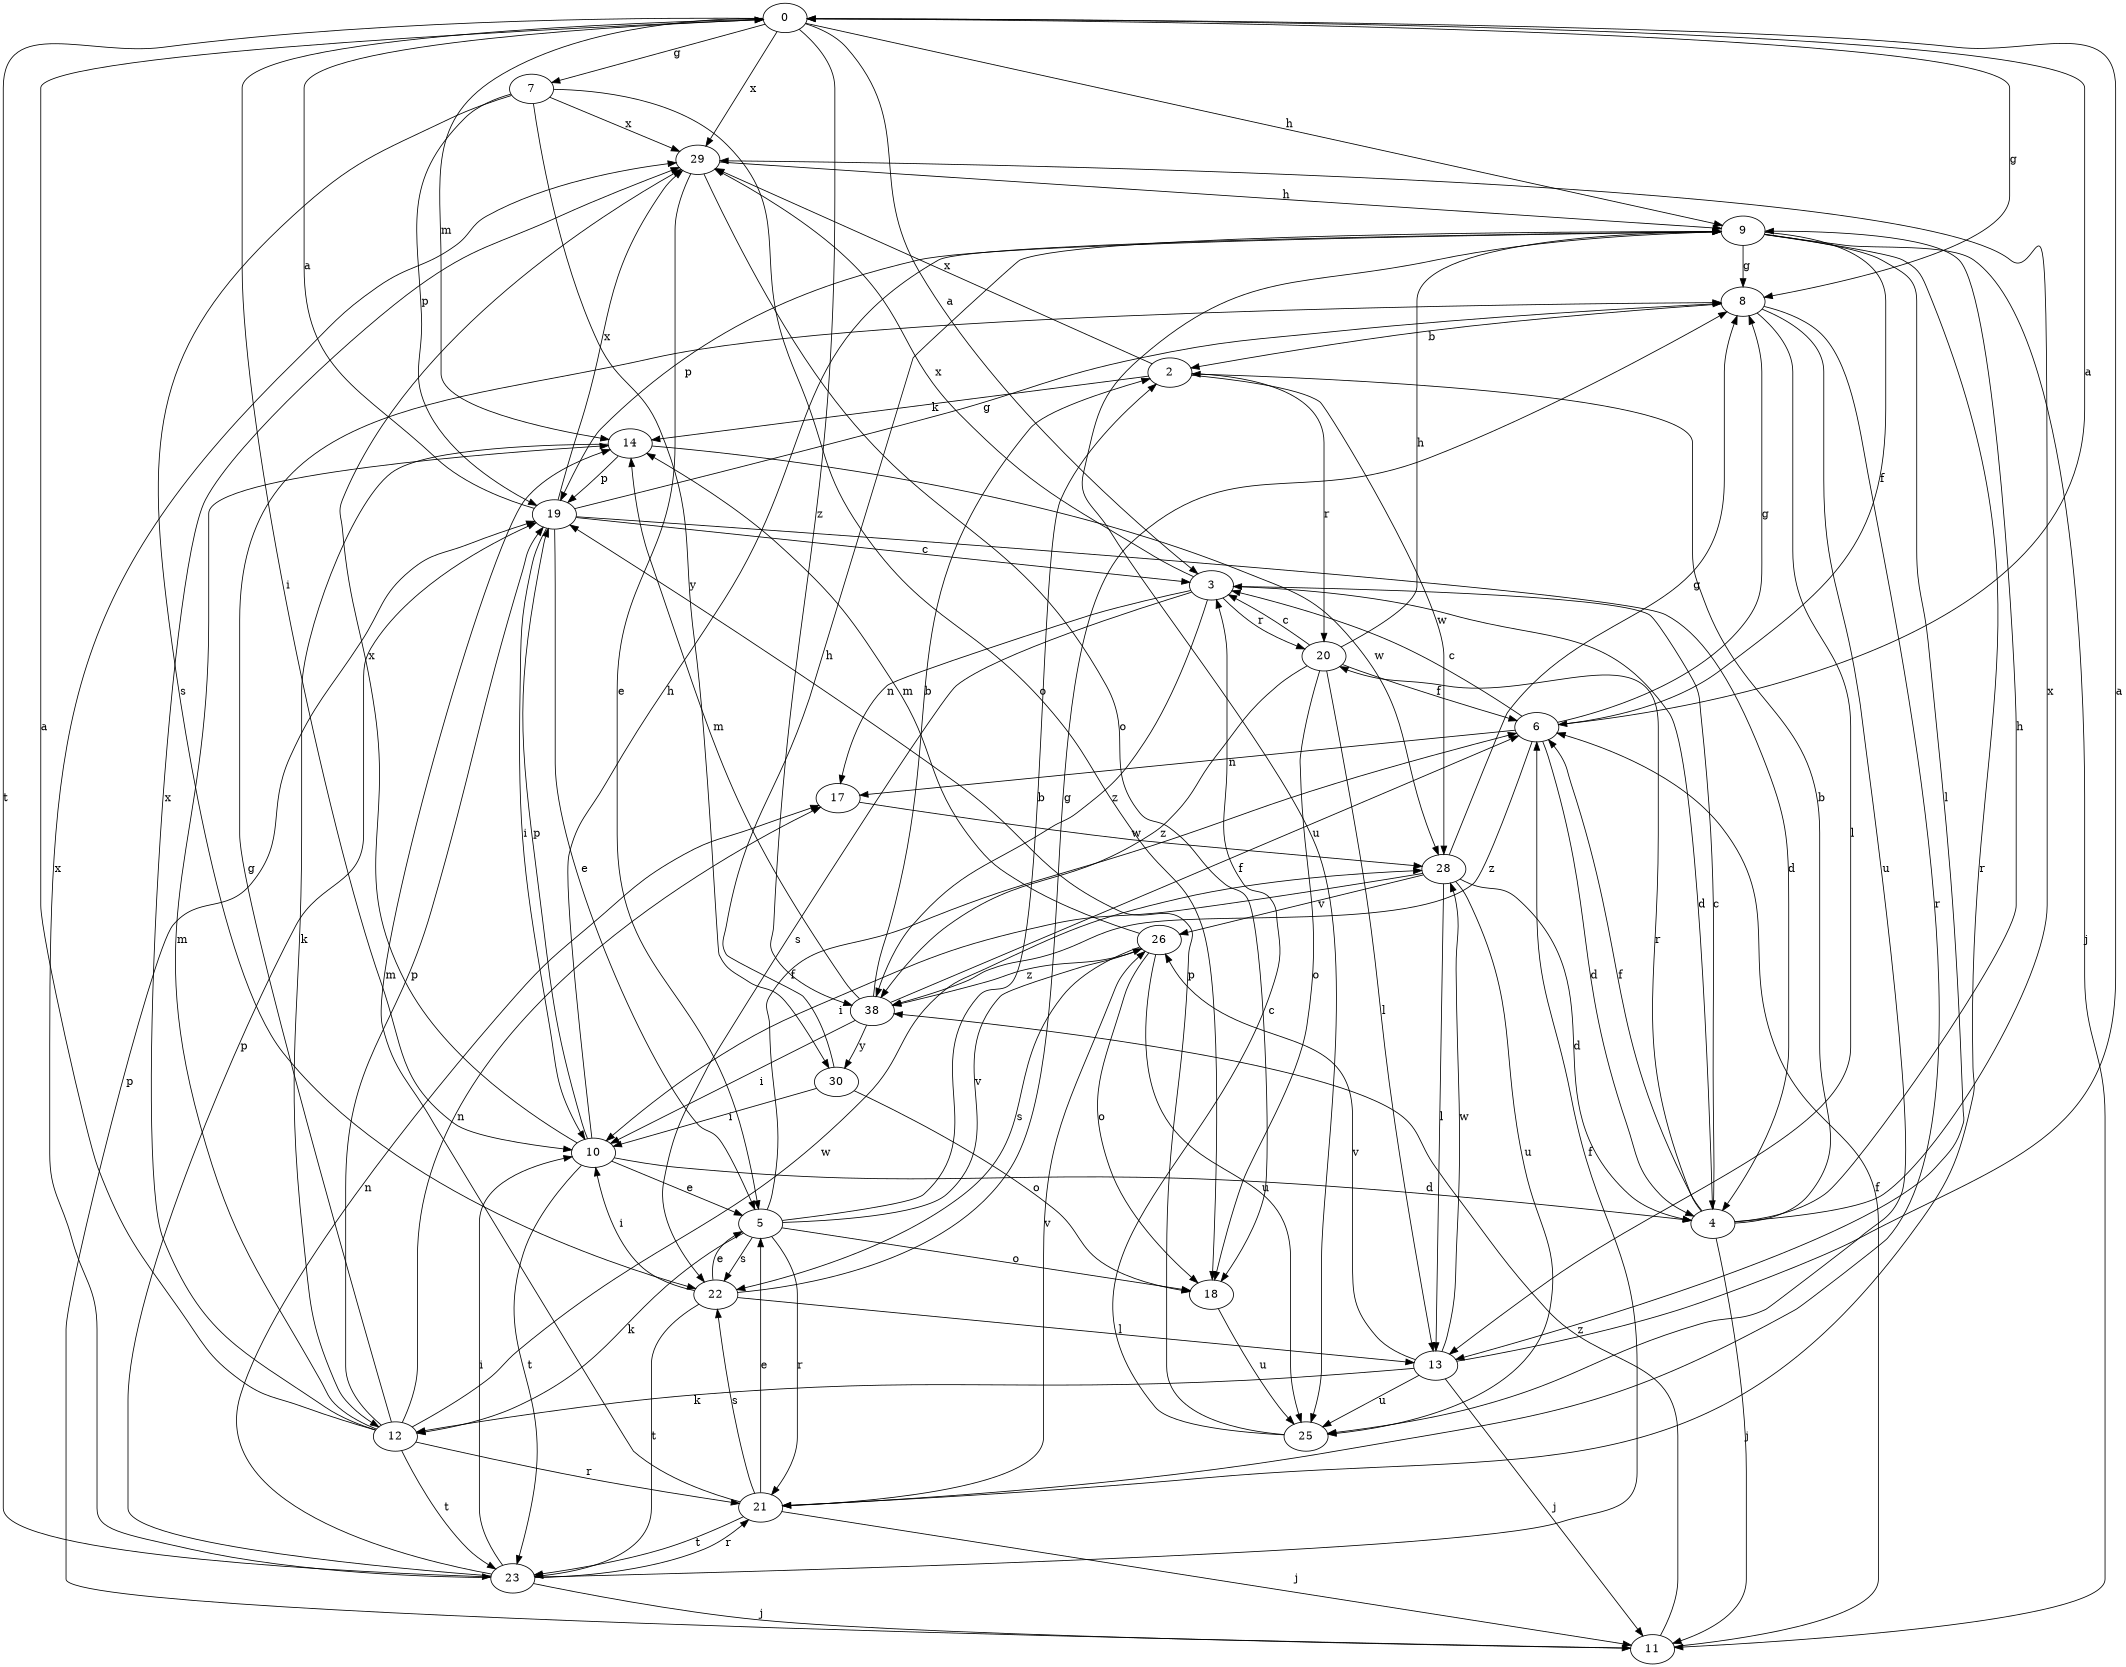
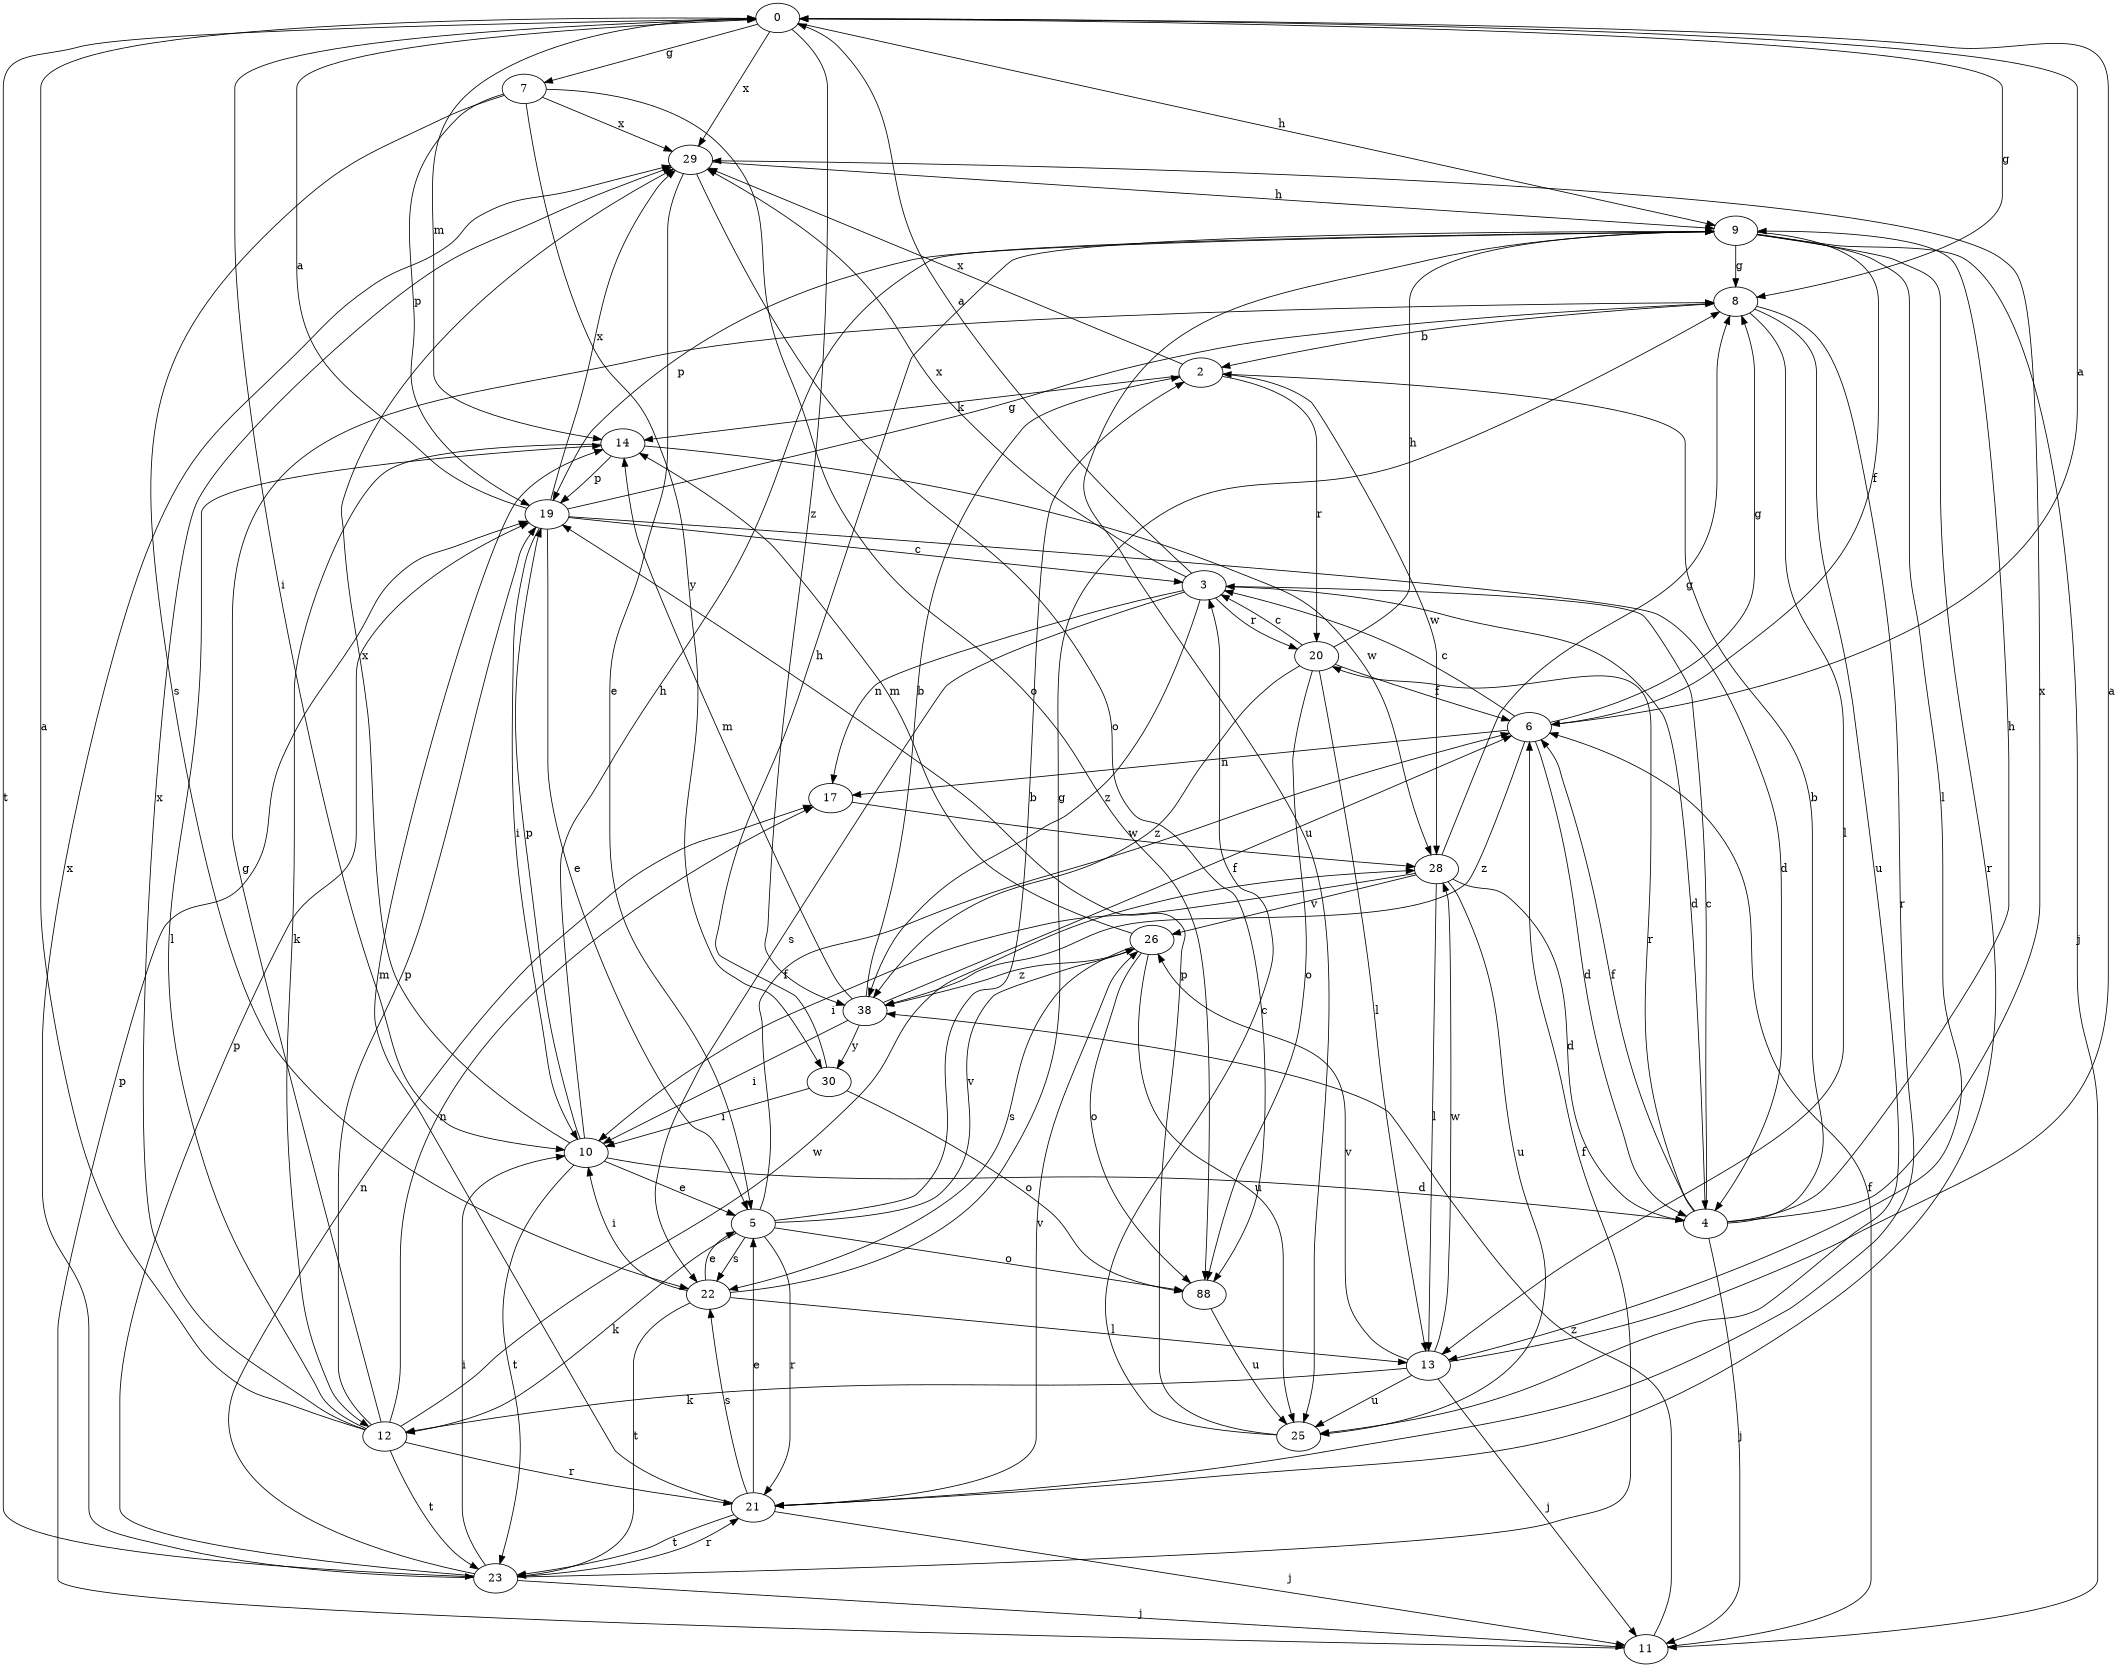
(942, 306) -> (972, 333)
(183, 940) -> (172, 940)
(1212, 1295) -> (1204, 1295)
